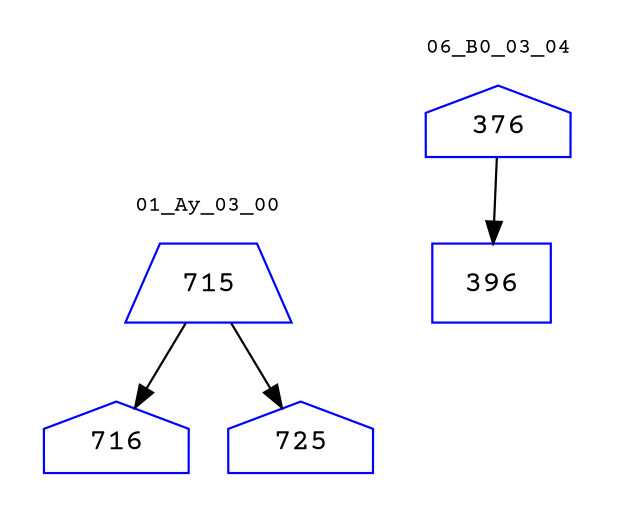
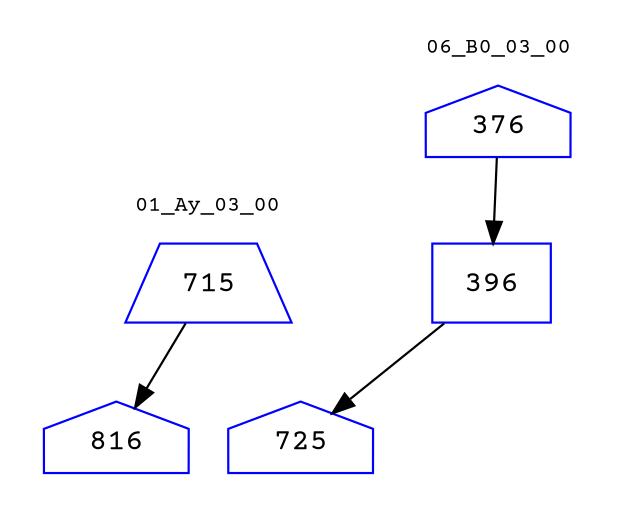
(499, 47) -> (499, 47)
(251, 356) -> (404, 355)
(116, 441) -> (116, 441)
